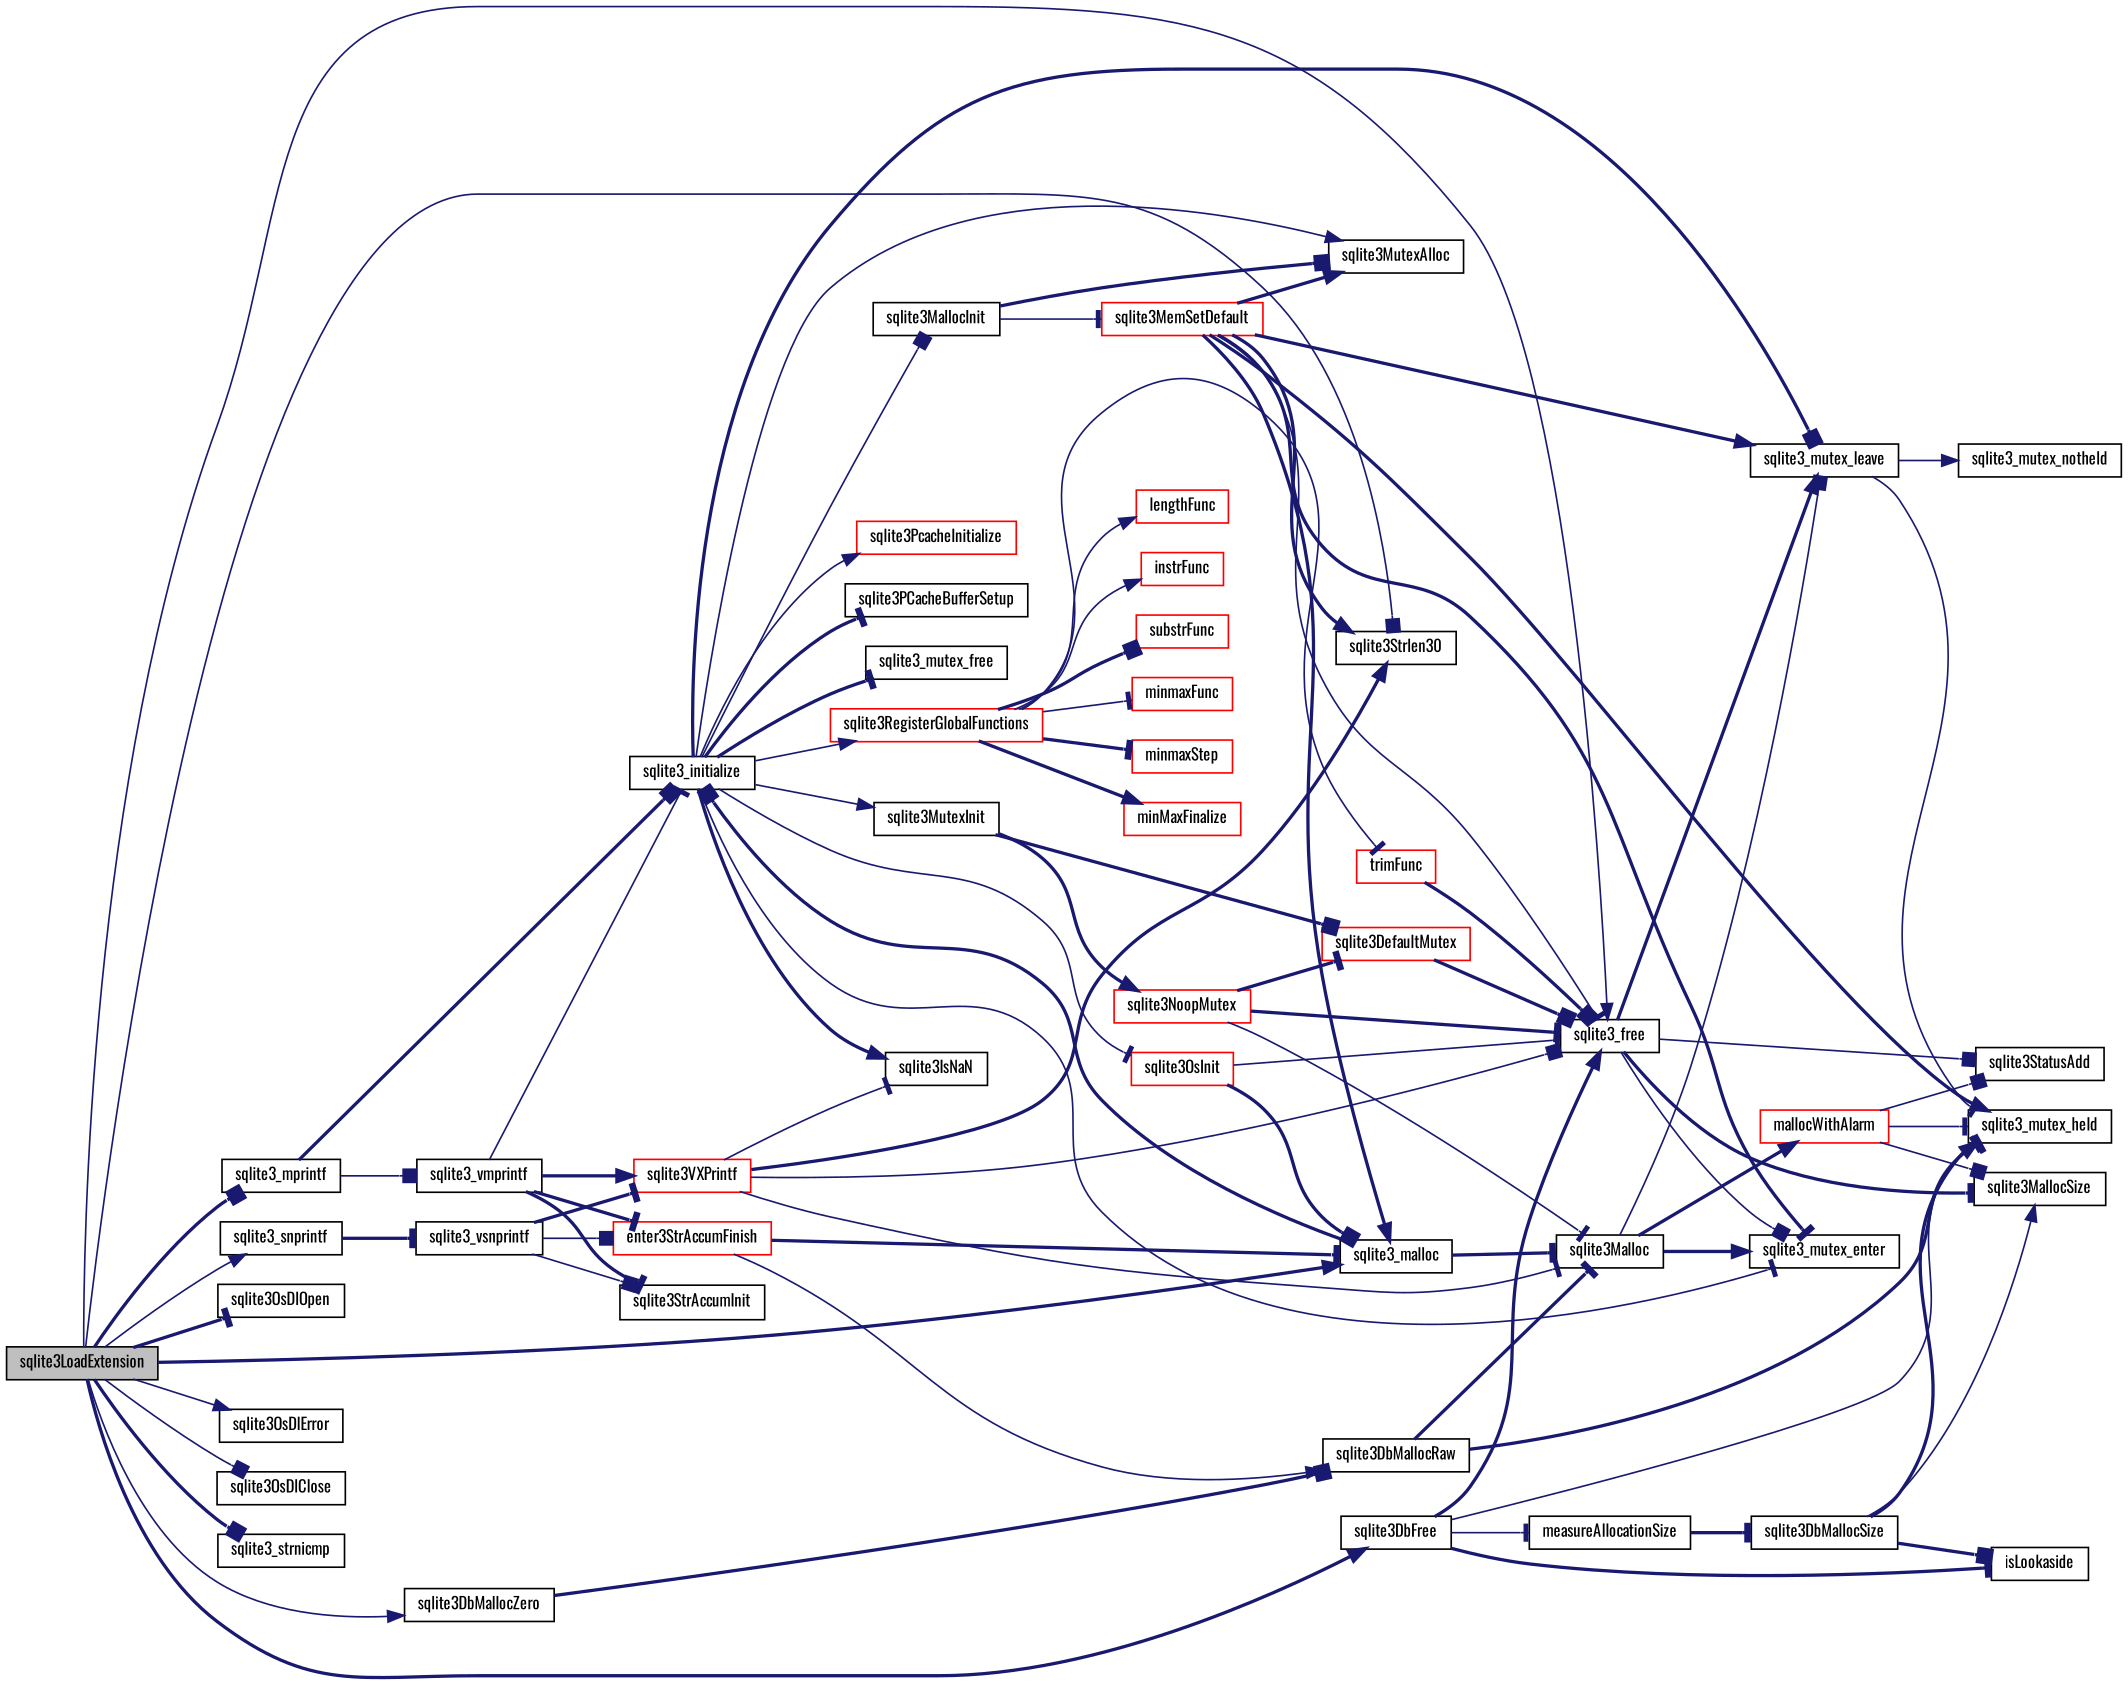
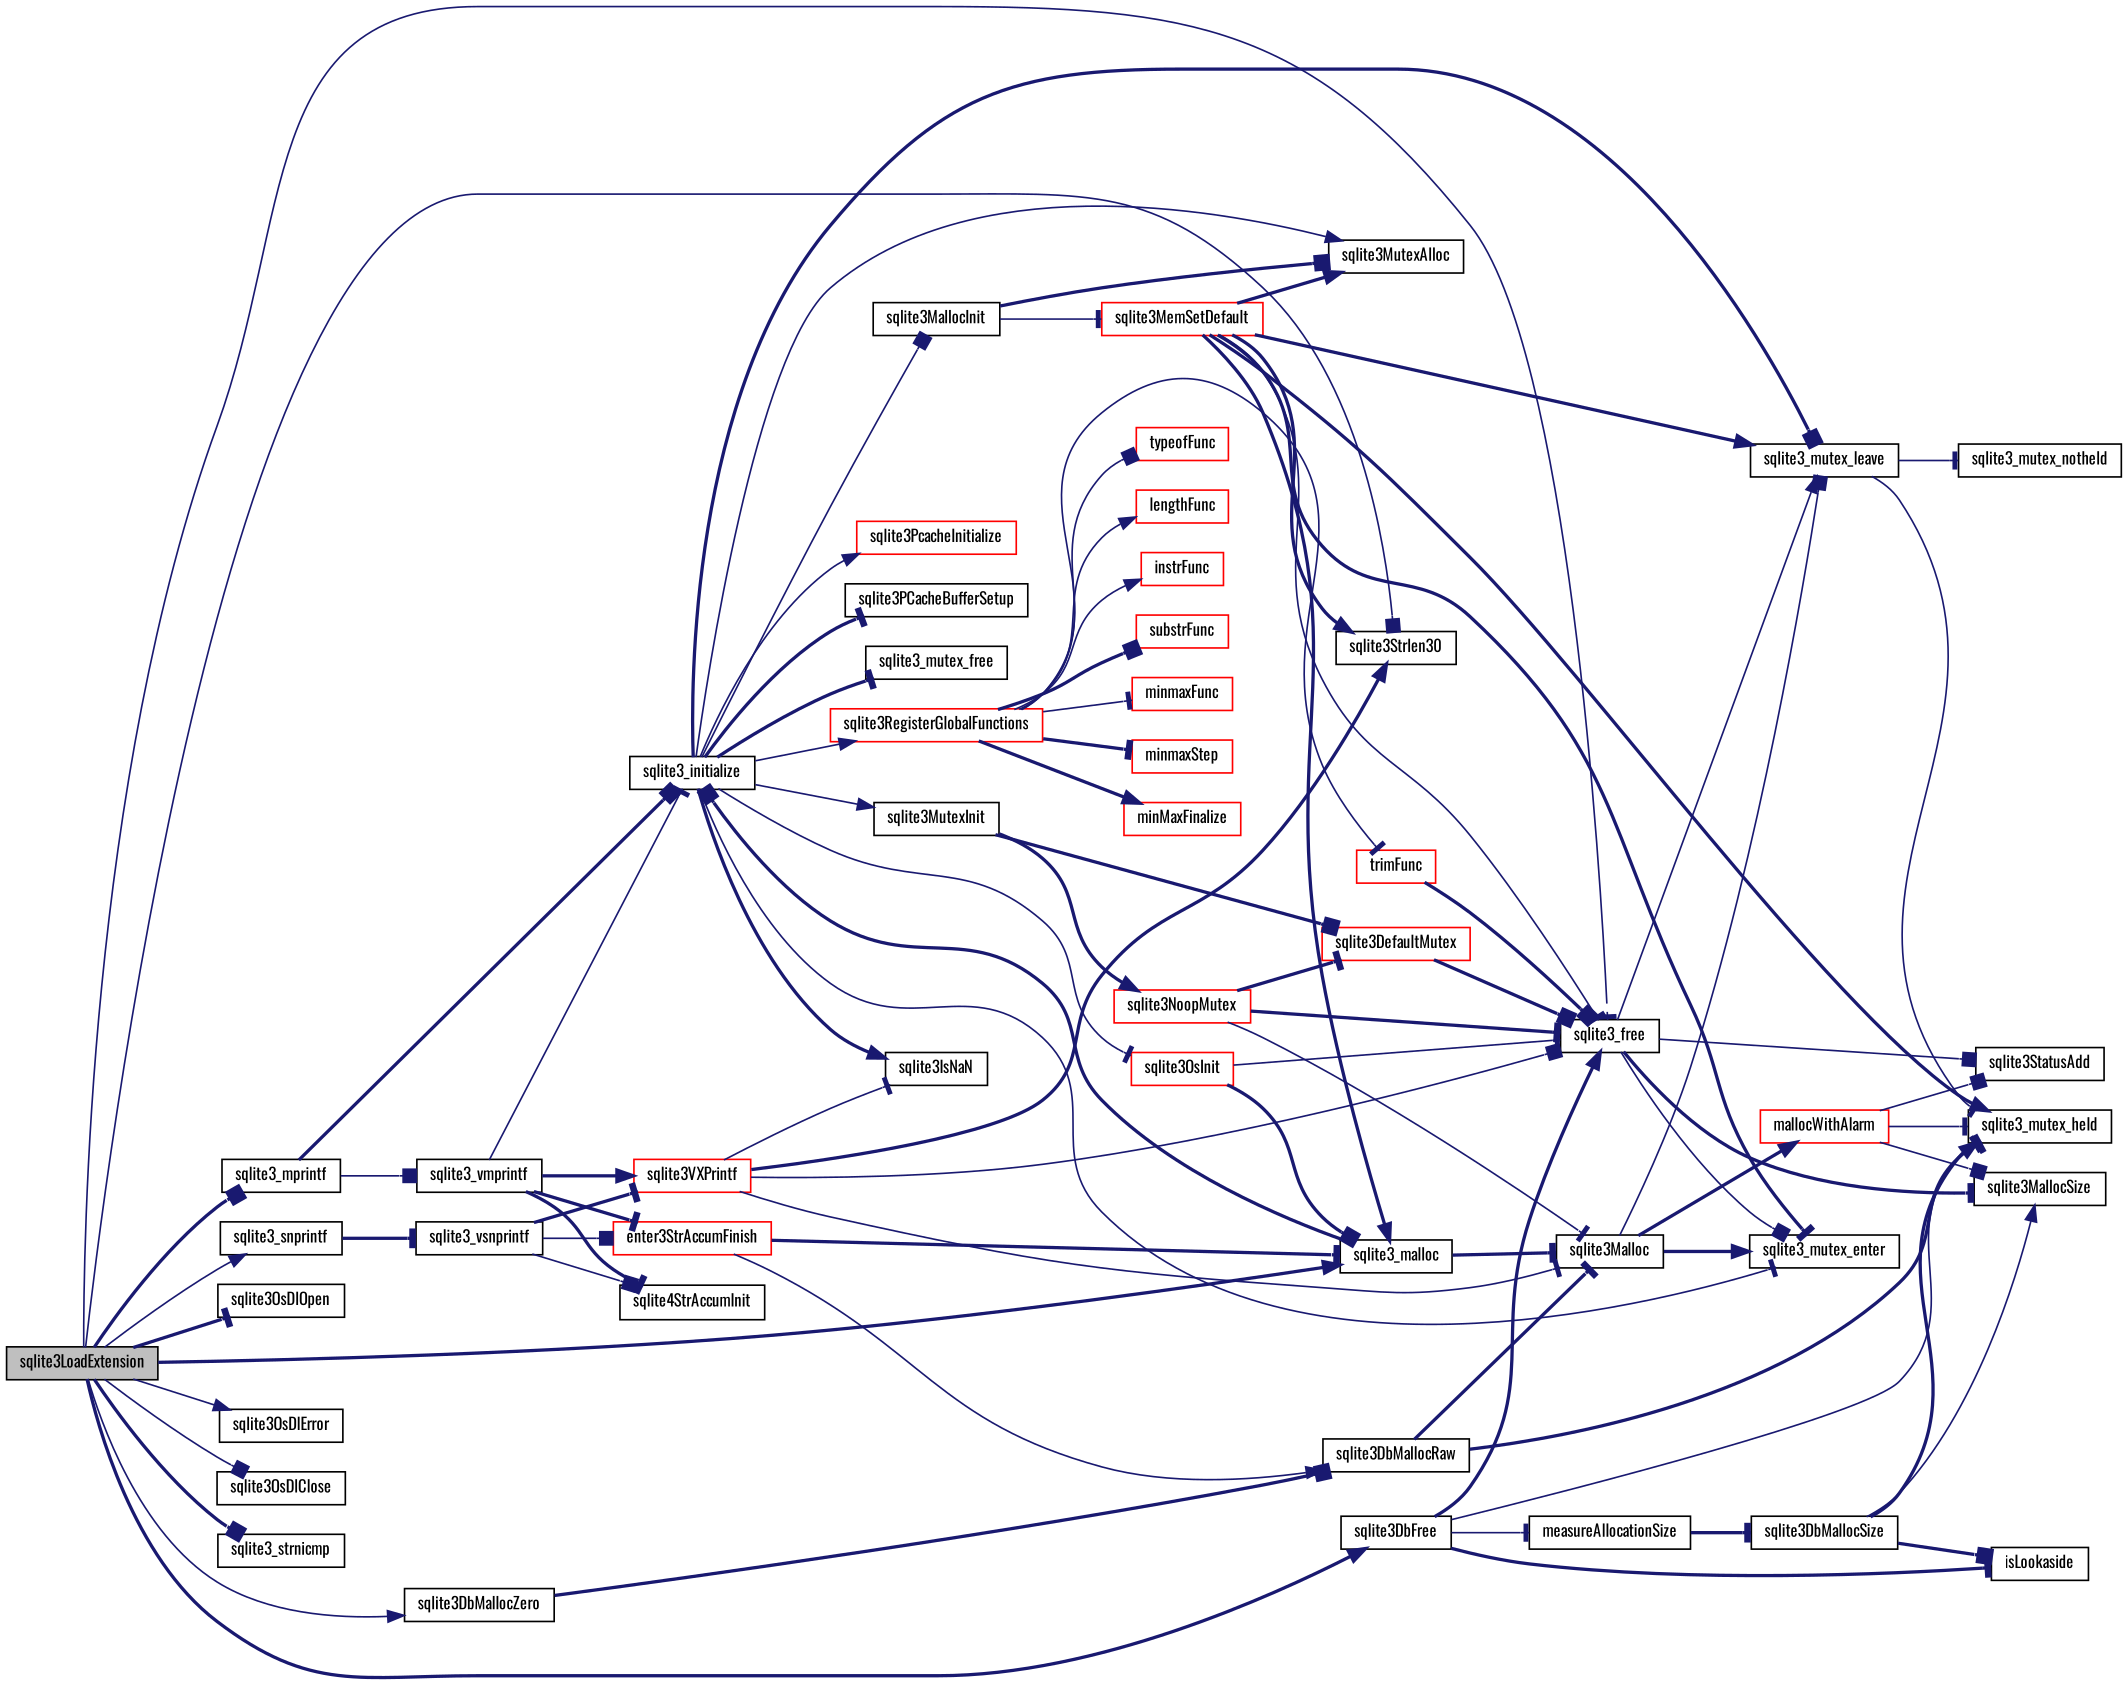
(669, 7) -> (669, 7)
none -> (1182, 444)
(1924, 461) -> (1924, 461)
(1714, 756) -> (1714, 756)
(692, 1302) -> (692, 1302)
